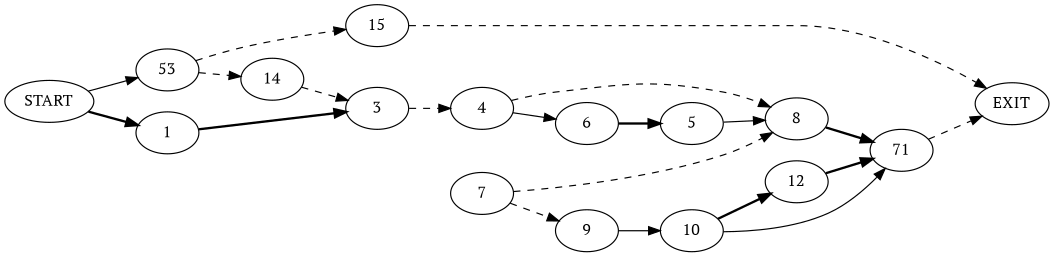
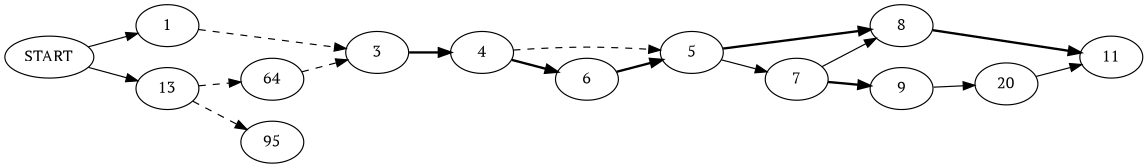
(377, 26) -> (272, 142)
none -> (739, 64)
(167, 70) -> (167, 89)
(272, 79) -> (272, 79)
(636, 84) -> (581, 47)
(1012, 104) -> none
(424, 108) -> (424, 52)
(529, 115) -> (529, 64)
(107, 117) -> (107, 42)
(267, 121) -> (267, 38)
(739, 121) -> (791, 40)
(902, 150) -> (1111, 57)
(640, 175) -> (844, 55)
(797, 182) -> none
(529, 210) -> (843, 83)
(692, 231) -> (1006, 84)
